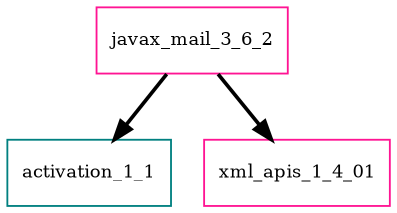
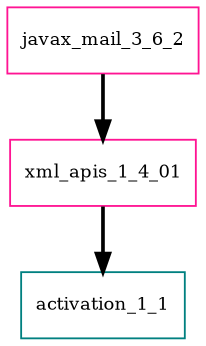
(146, 99) -> (103, 230)
